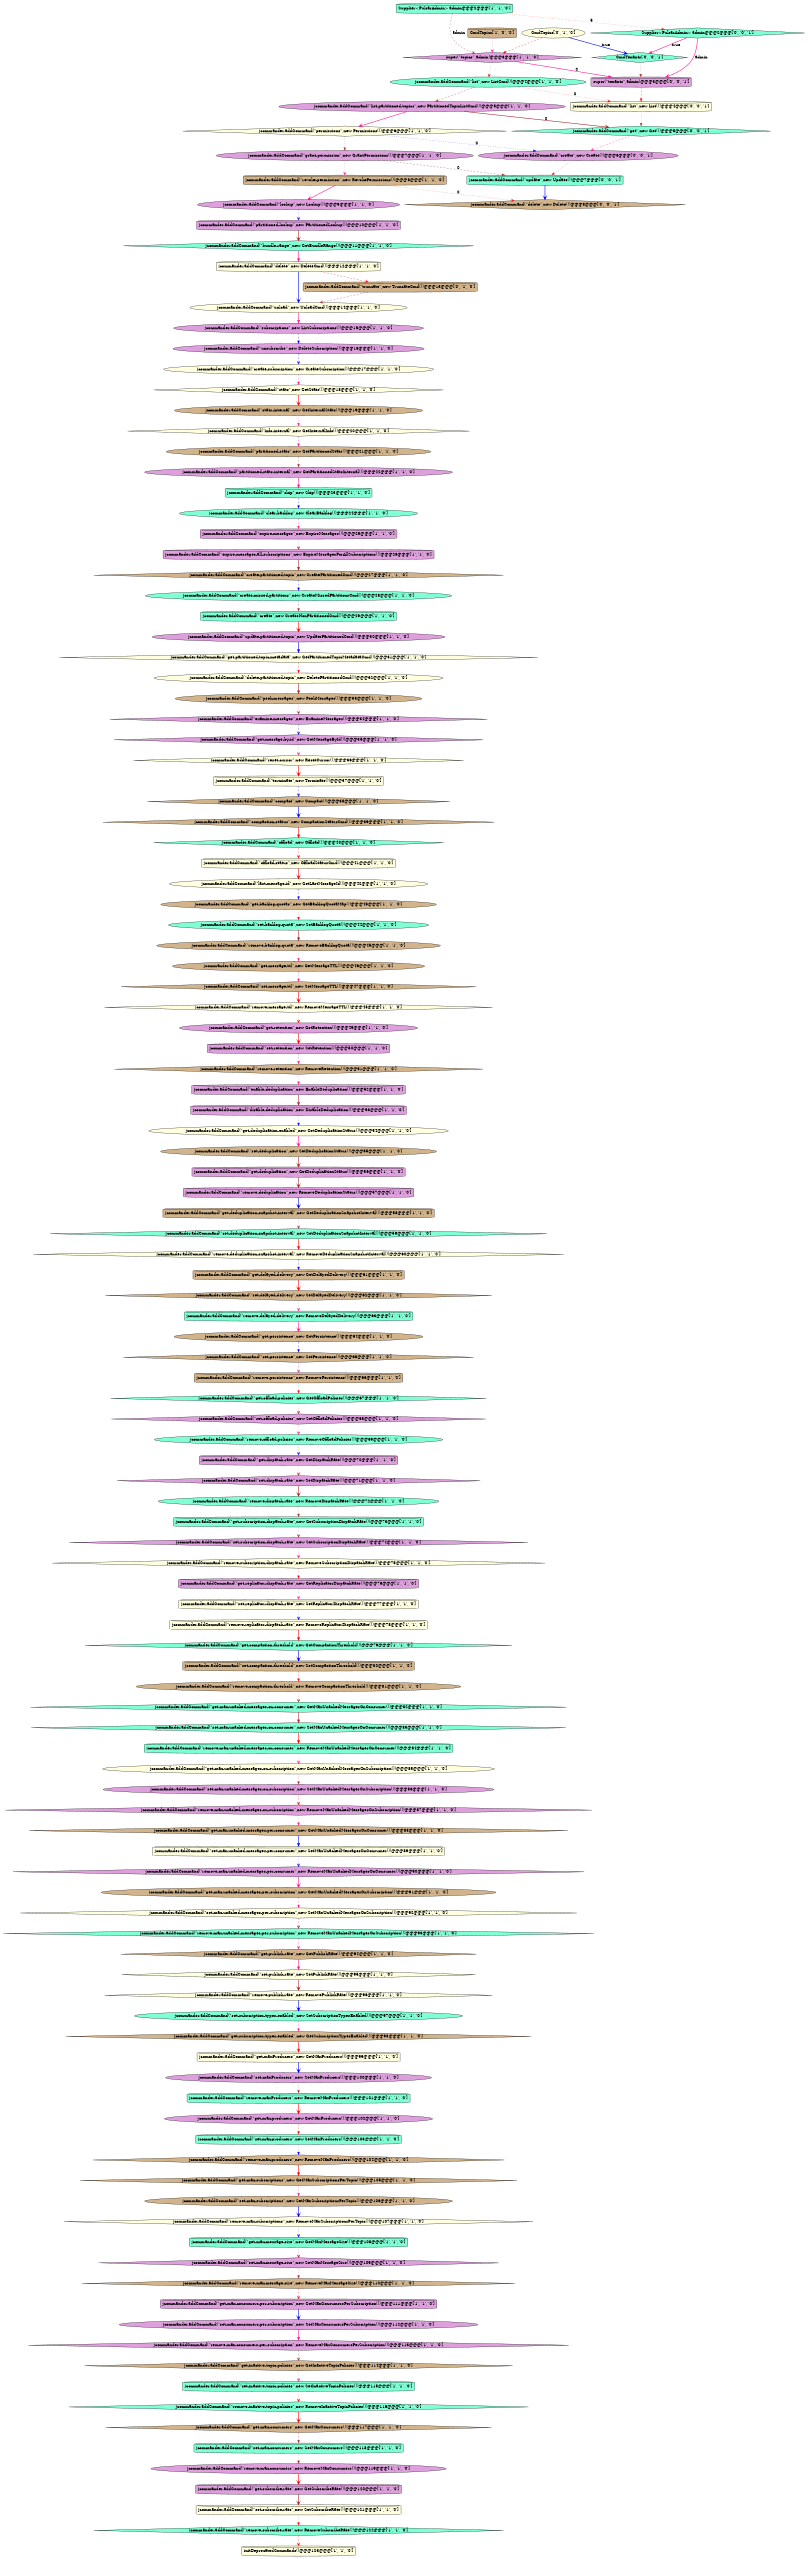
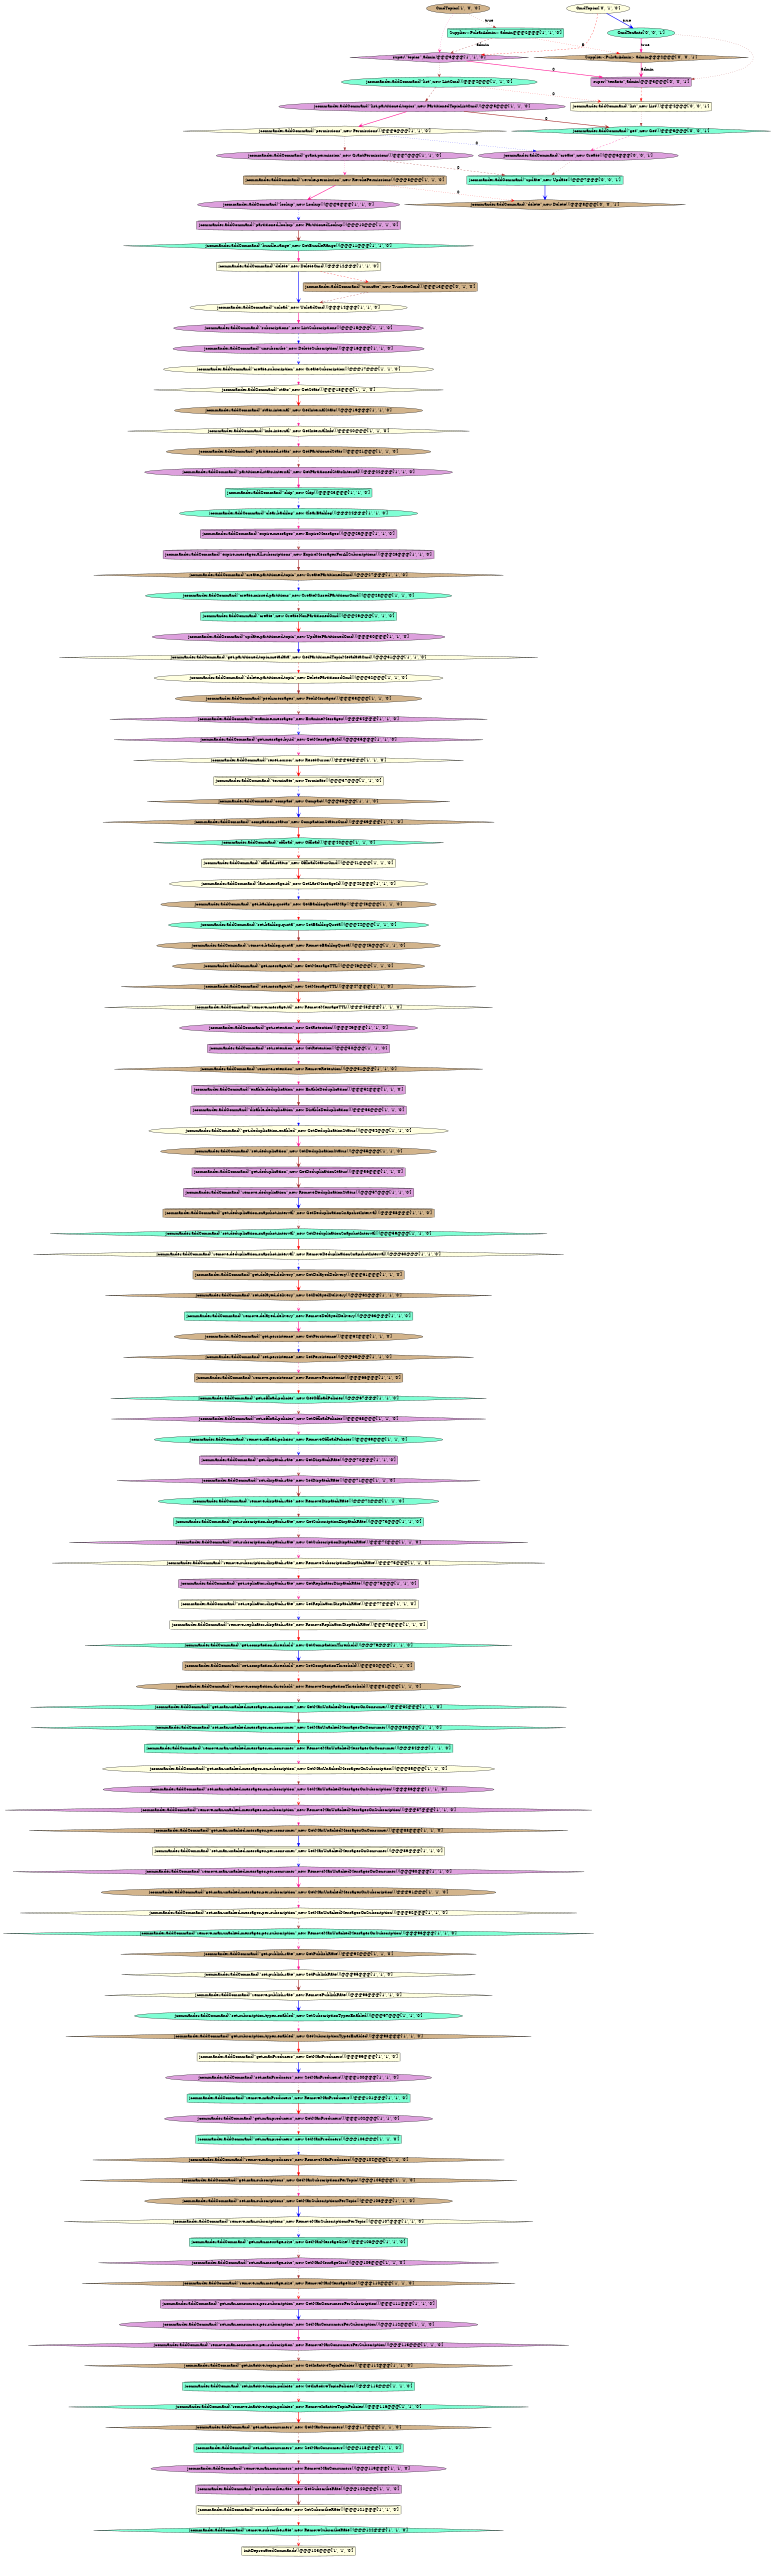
none -> (480, 20)
(492, 33) -> (458, 8)
(698, 33) -> (641, 58)
(669, 45) -> (641, 44)
(640, 58) -> (641, 33)
